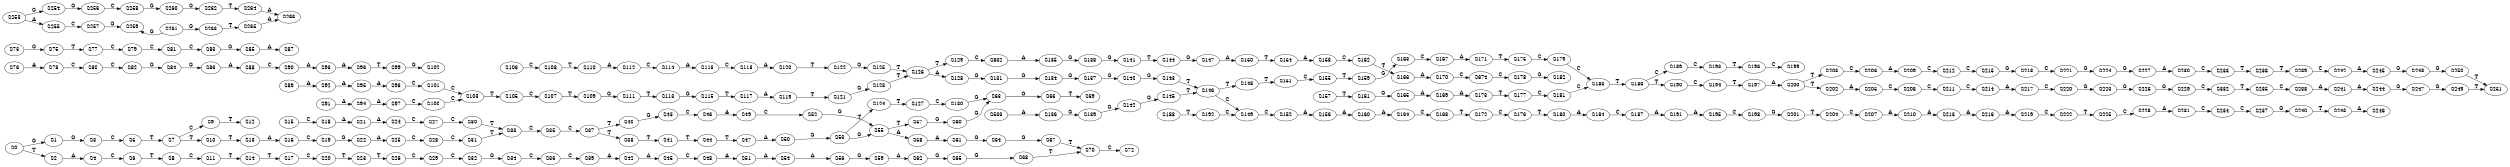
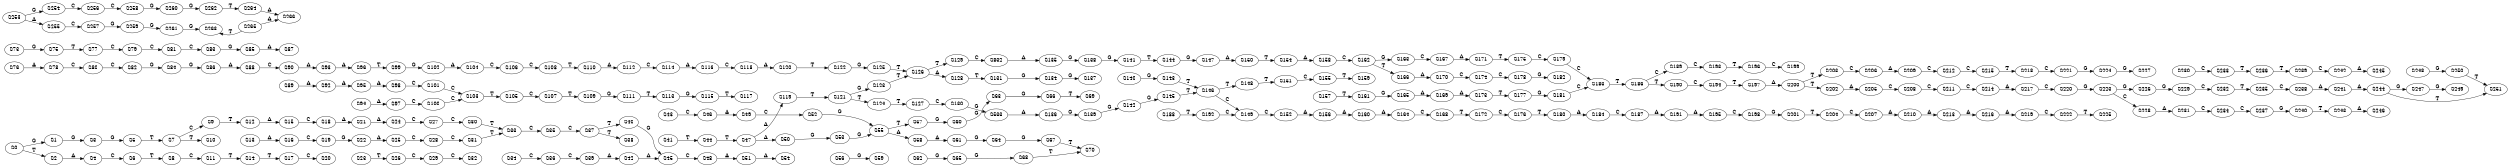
(73, 6) -> (73, 6)
(229, 28) -> (233, 35)
(153, 35) -> (150, 28)
none -> (472, 68)
(2007, 69) -> (2007, 69)
(2162, 71) -> none
(2396, 71) -> none
(977, 76) -> (977, 76)
(1386, 76) -> (1382, 60)
(1481, 78) -> (1481, 78)
(1108, 79) -> none
(2223, 89) -> (2223, 89)
(2475, 89) -> (2435, 102)
(1540, 93) -> (1540, 93)
(764, 97) -> (770, 124)
(976, 101) -> (975, 109)
(326, 104) -> none
(2124, 115) -> (2123, 99)
(647, 119) -> (651, 136)
none -> (268, 122)
(858, 122) -> (858, 101)
(113, 138) -> (113, 138)
(229, 140) -> none
(647, 140) -> none
(1129, 151) -> none
(342, 159) -> none
(490, 159) -> none
(811, 159) -> none
(897, 159) -> none
